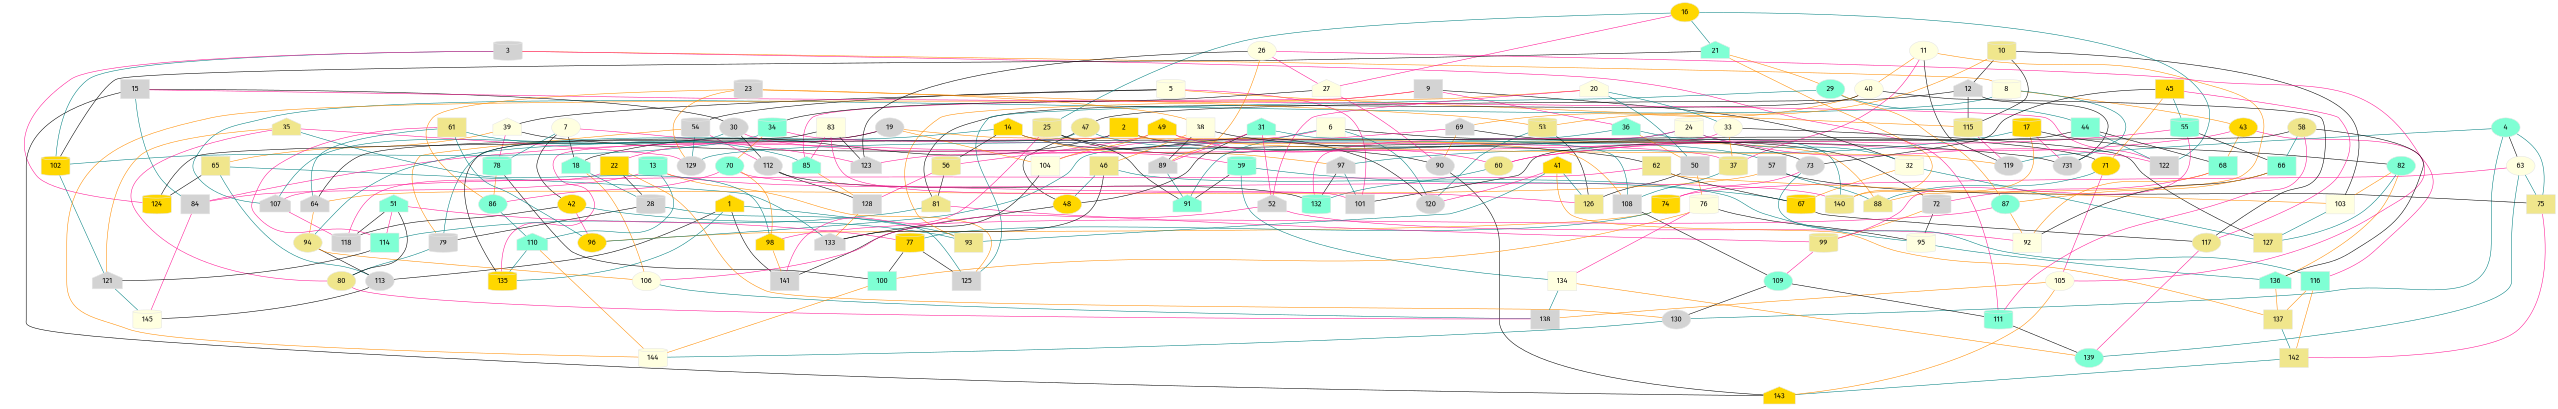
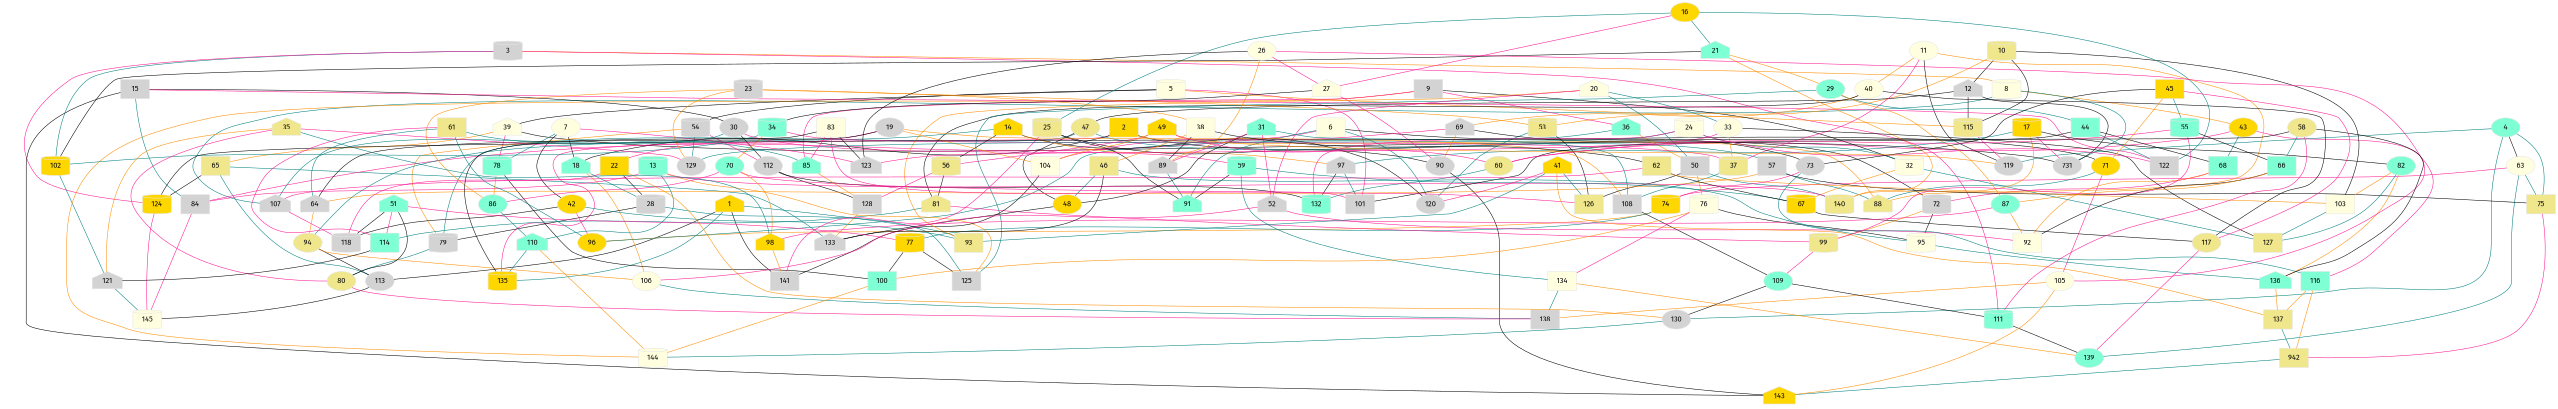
(1757, 140) -> (1767, 185)
(2233, 146) -> (2233, 146)
none -> (147, 262)
(2294, 358) -> (2294, 358)
